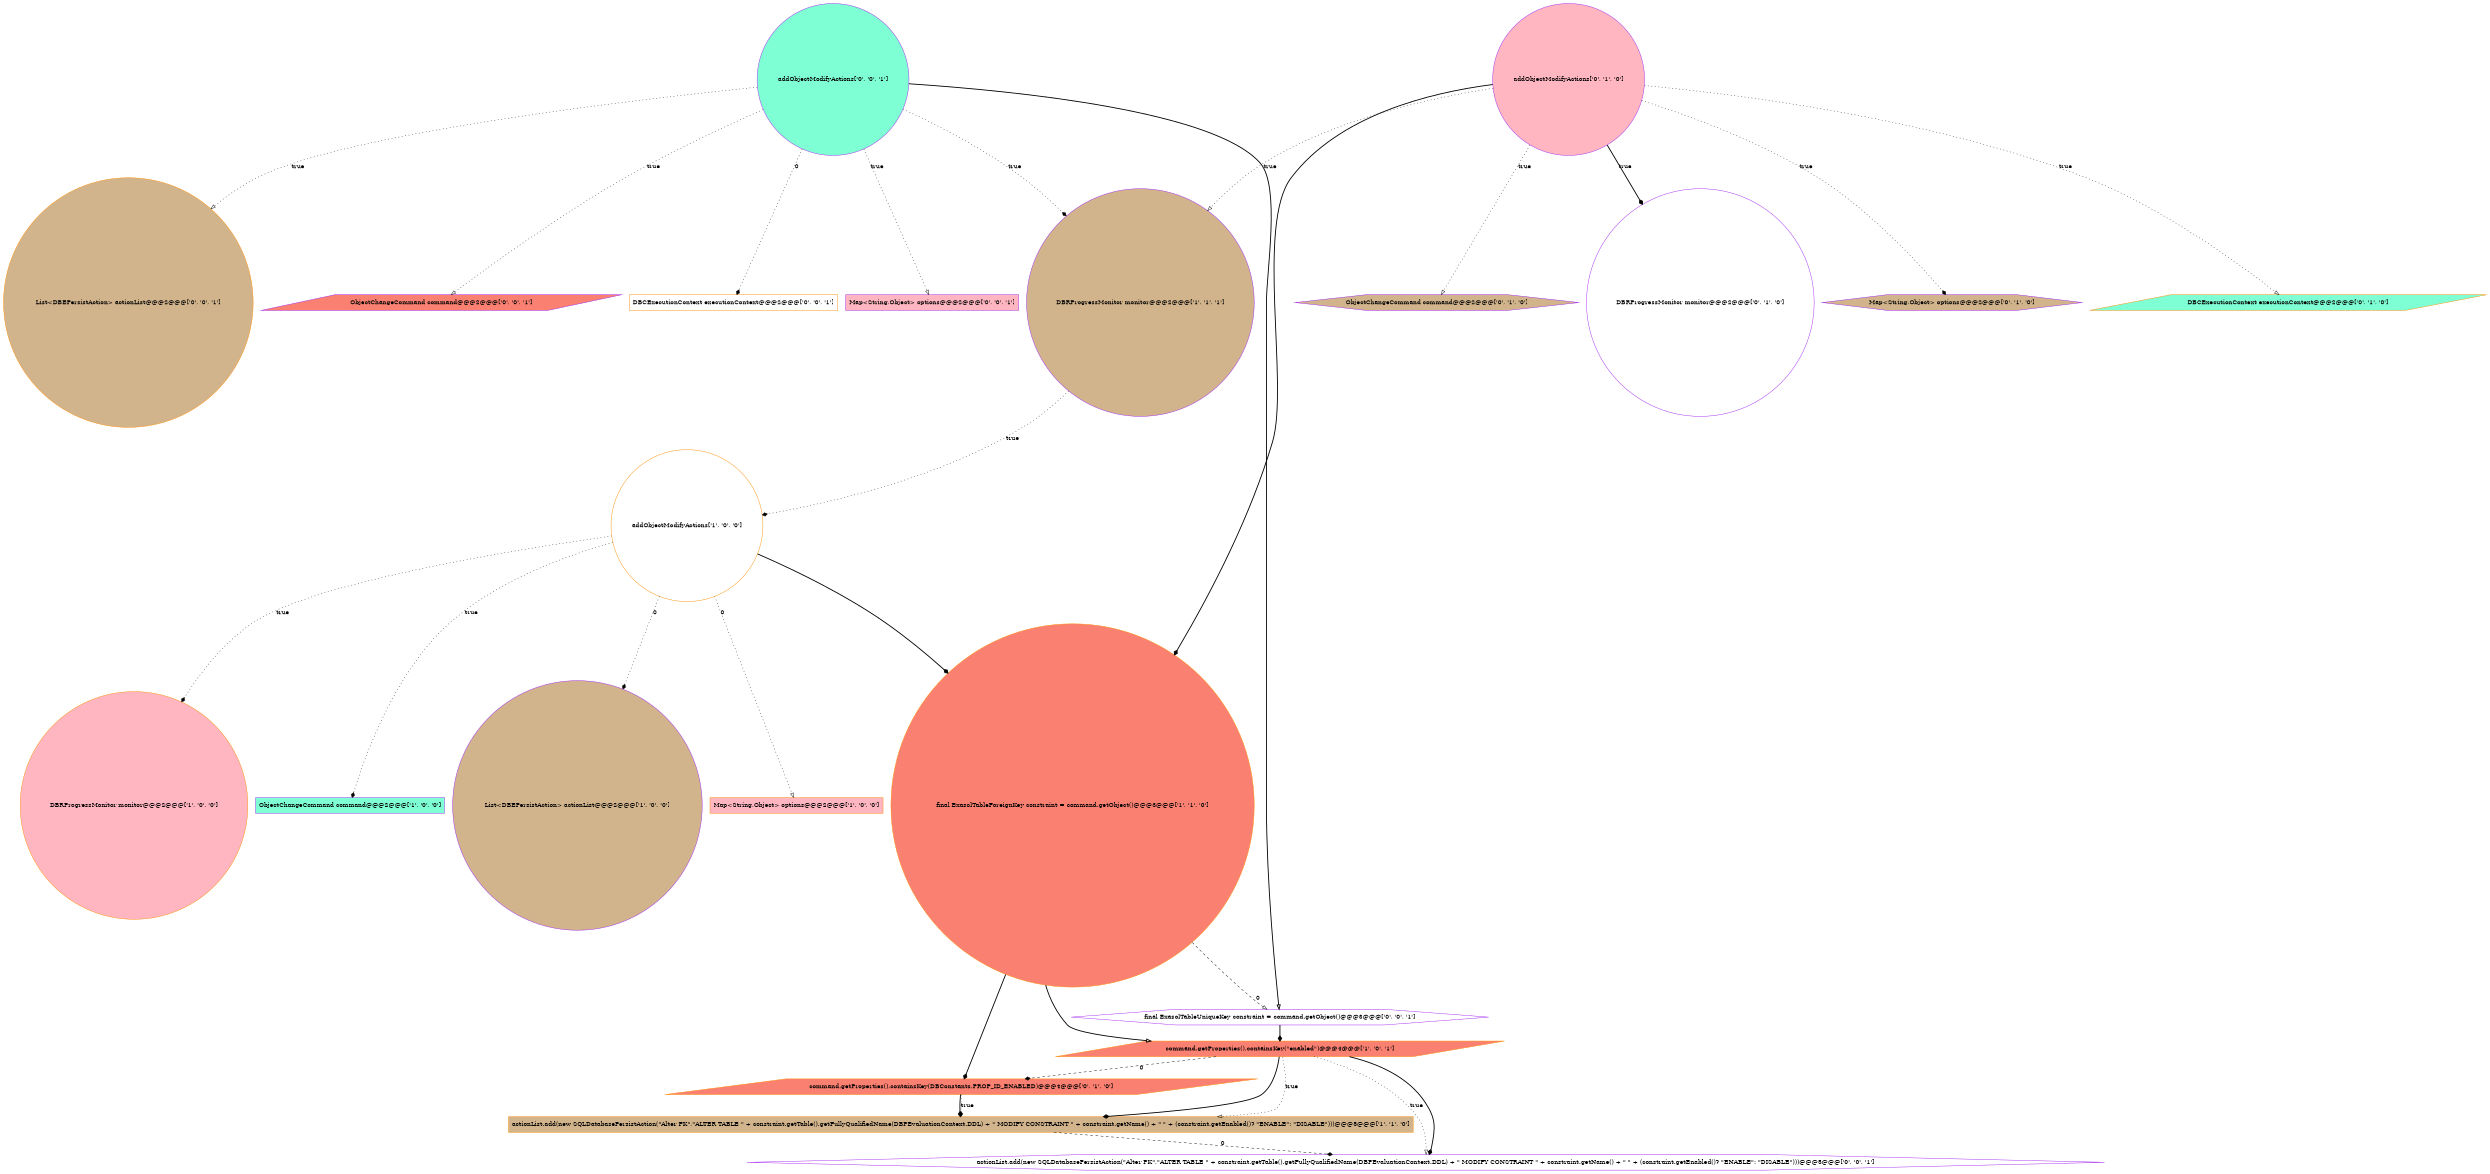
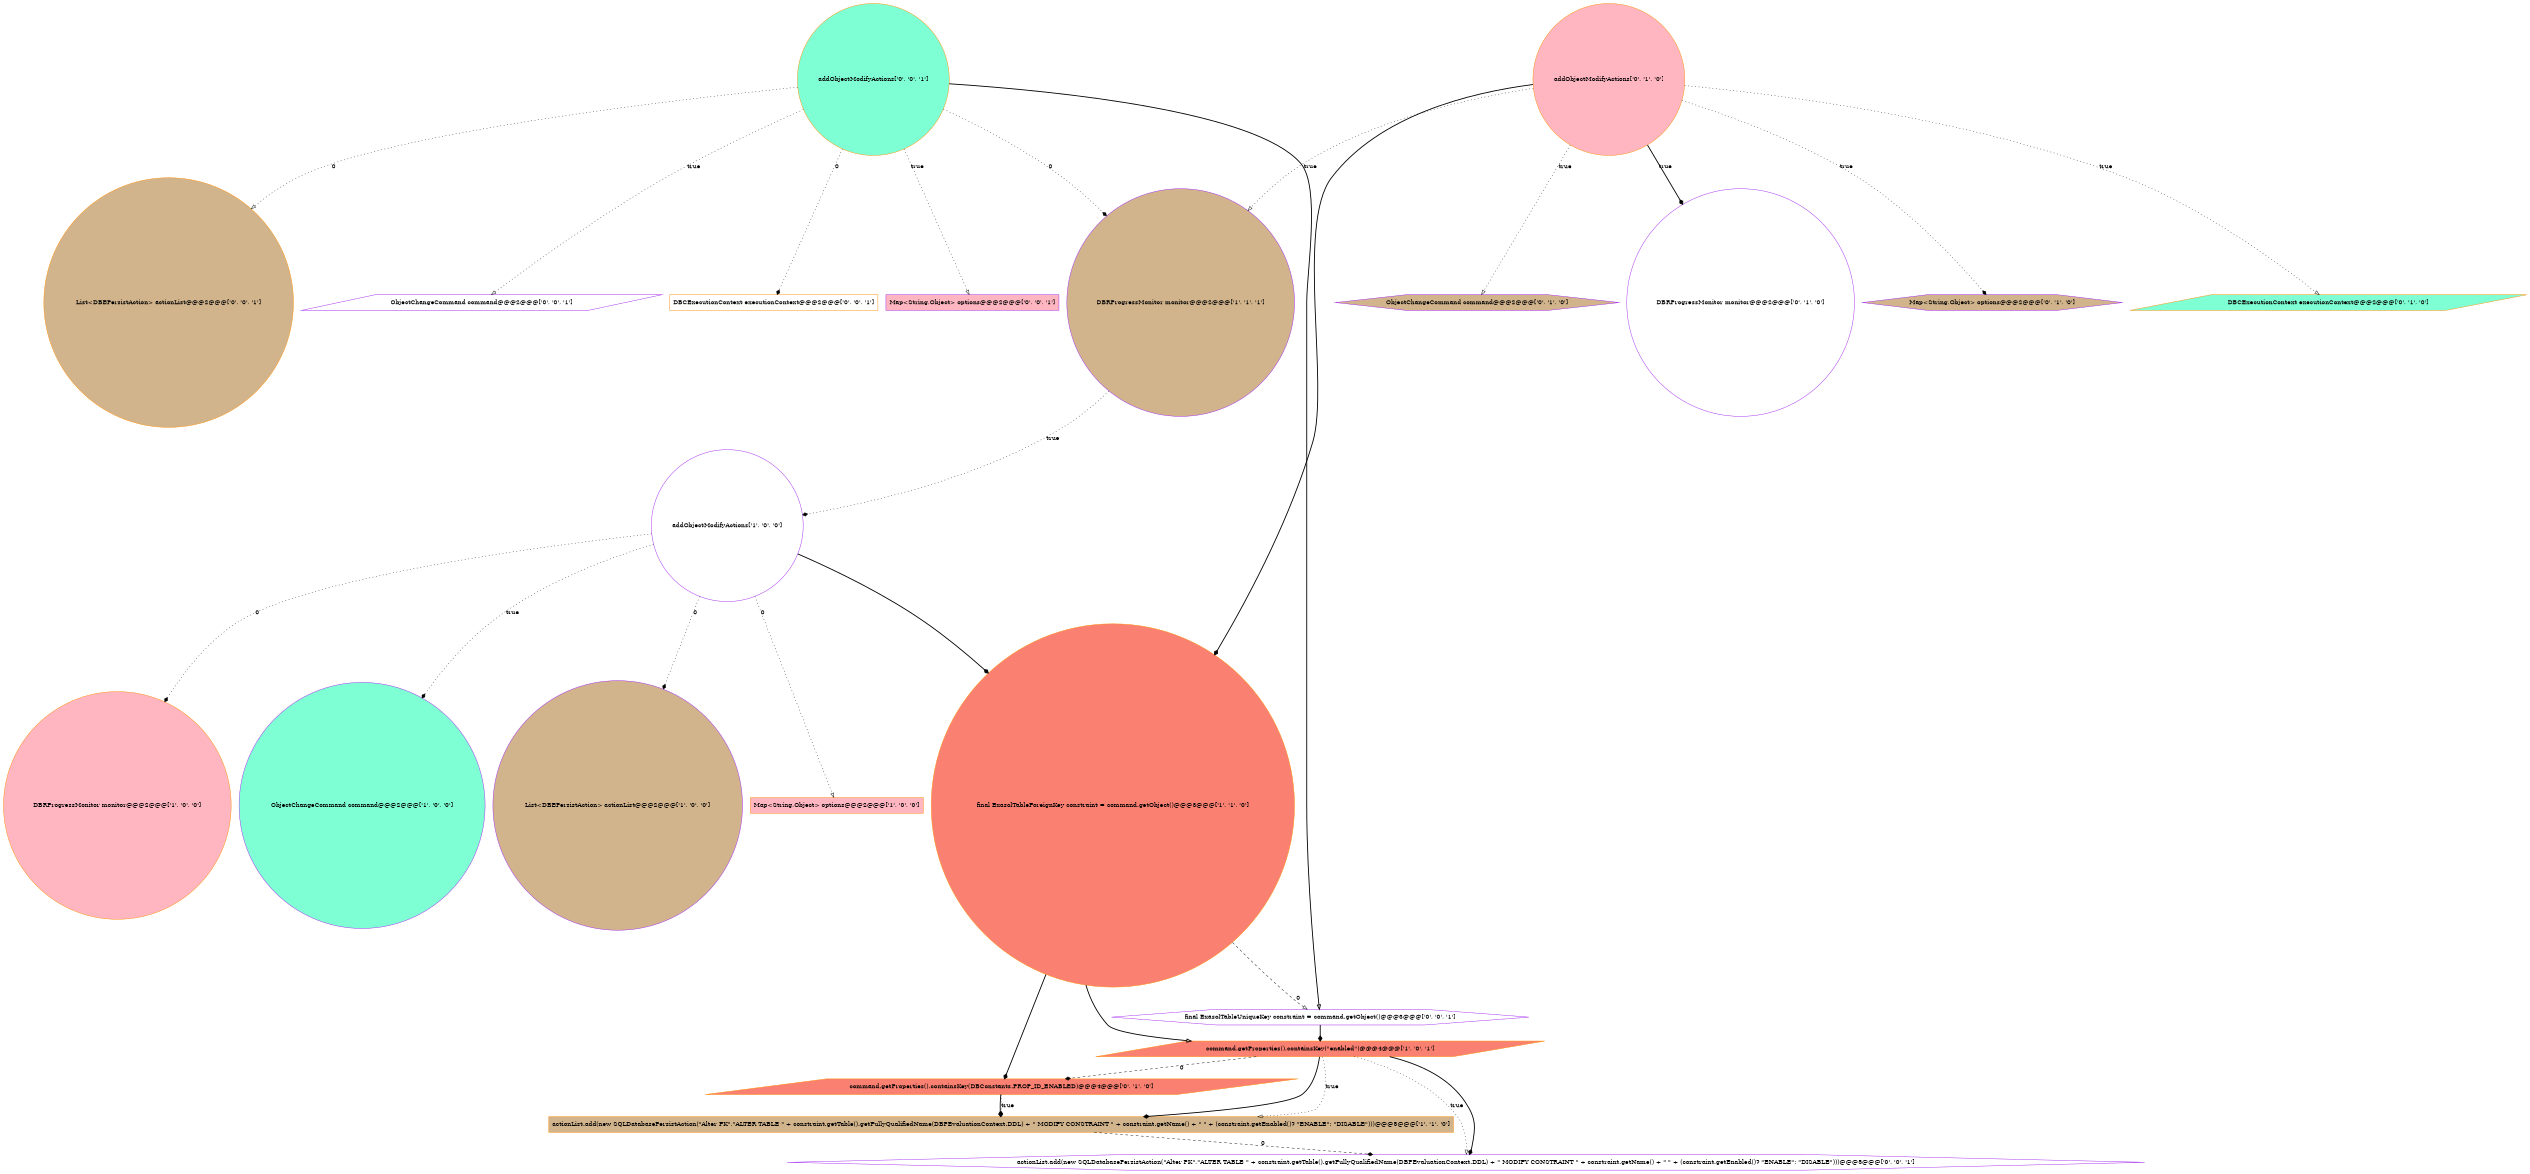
(833, 79) -> (873, 79)
(1569, 79) -> (1609, 79)
(298, 167) -> (334, 167)
(1015, 167) -> (1051, 167)
(441, 303) -> (482, 303)
(687, 526) -> (727, 526)
(283, 613) -> (257, 613)
(350, 805) -> (362, 805)
